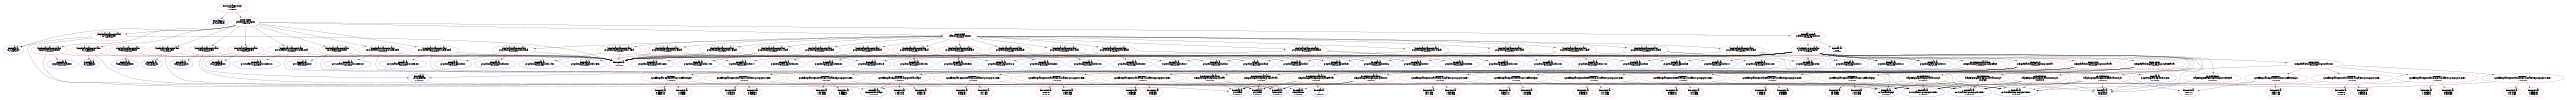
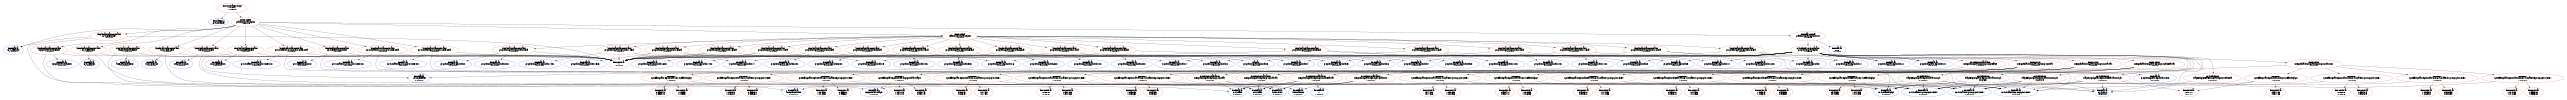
(2126, 86) -> (2021, 86)
none -> (793, 92)
